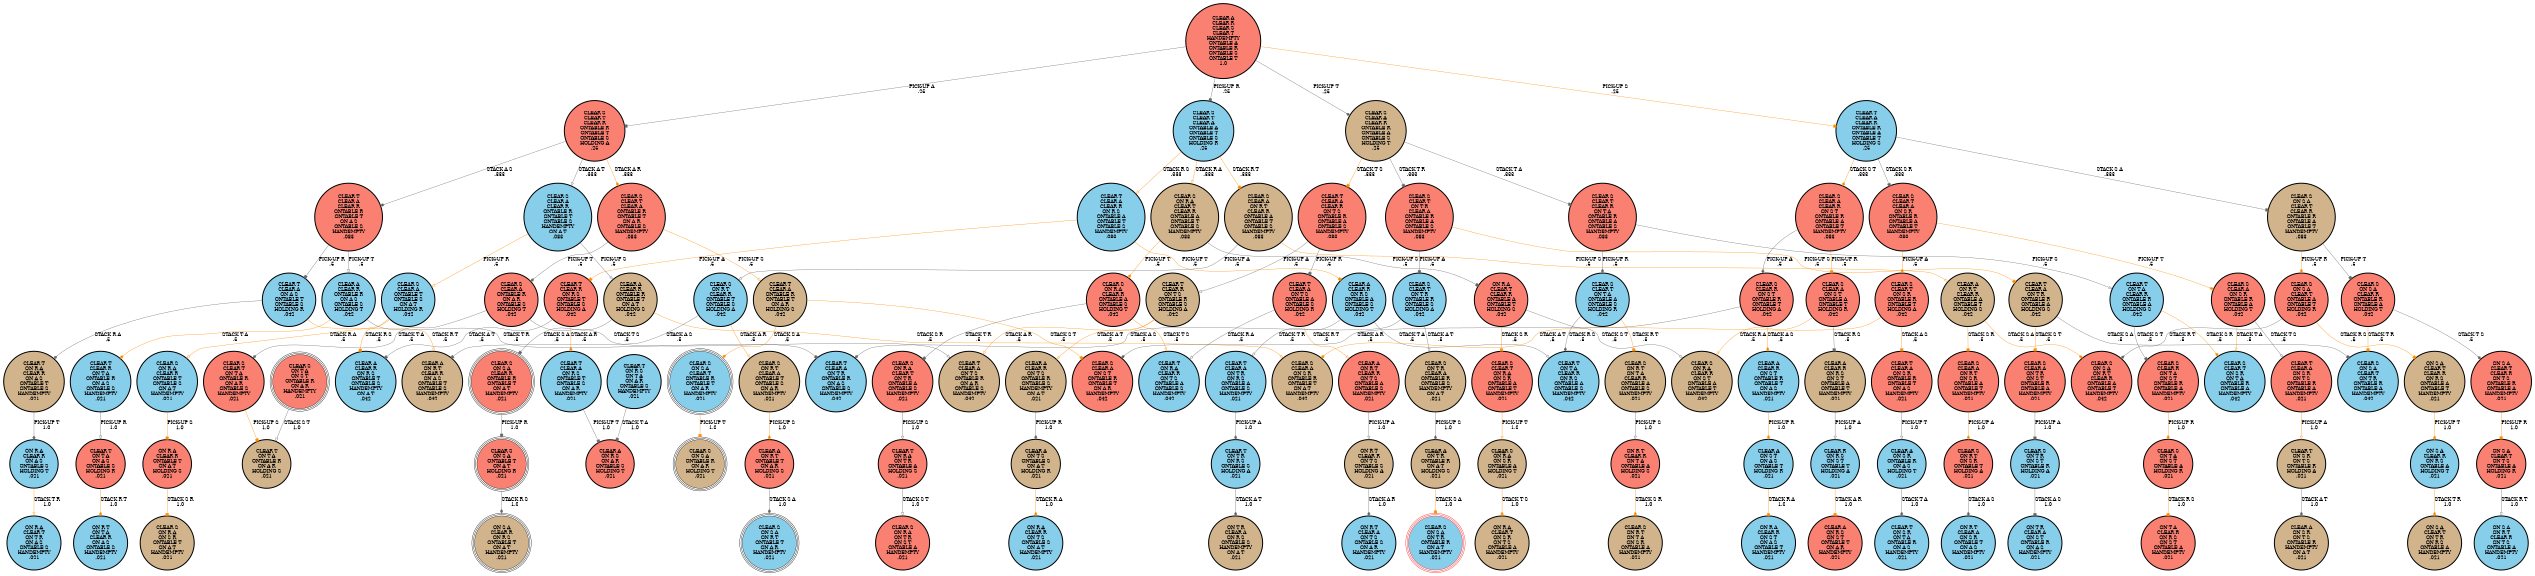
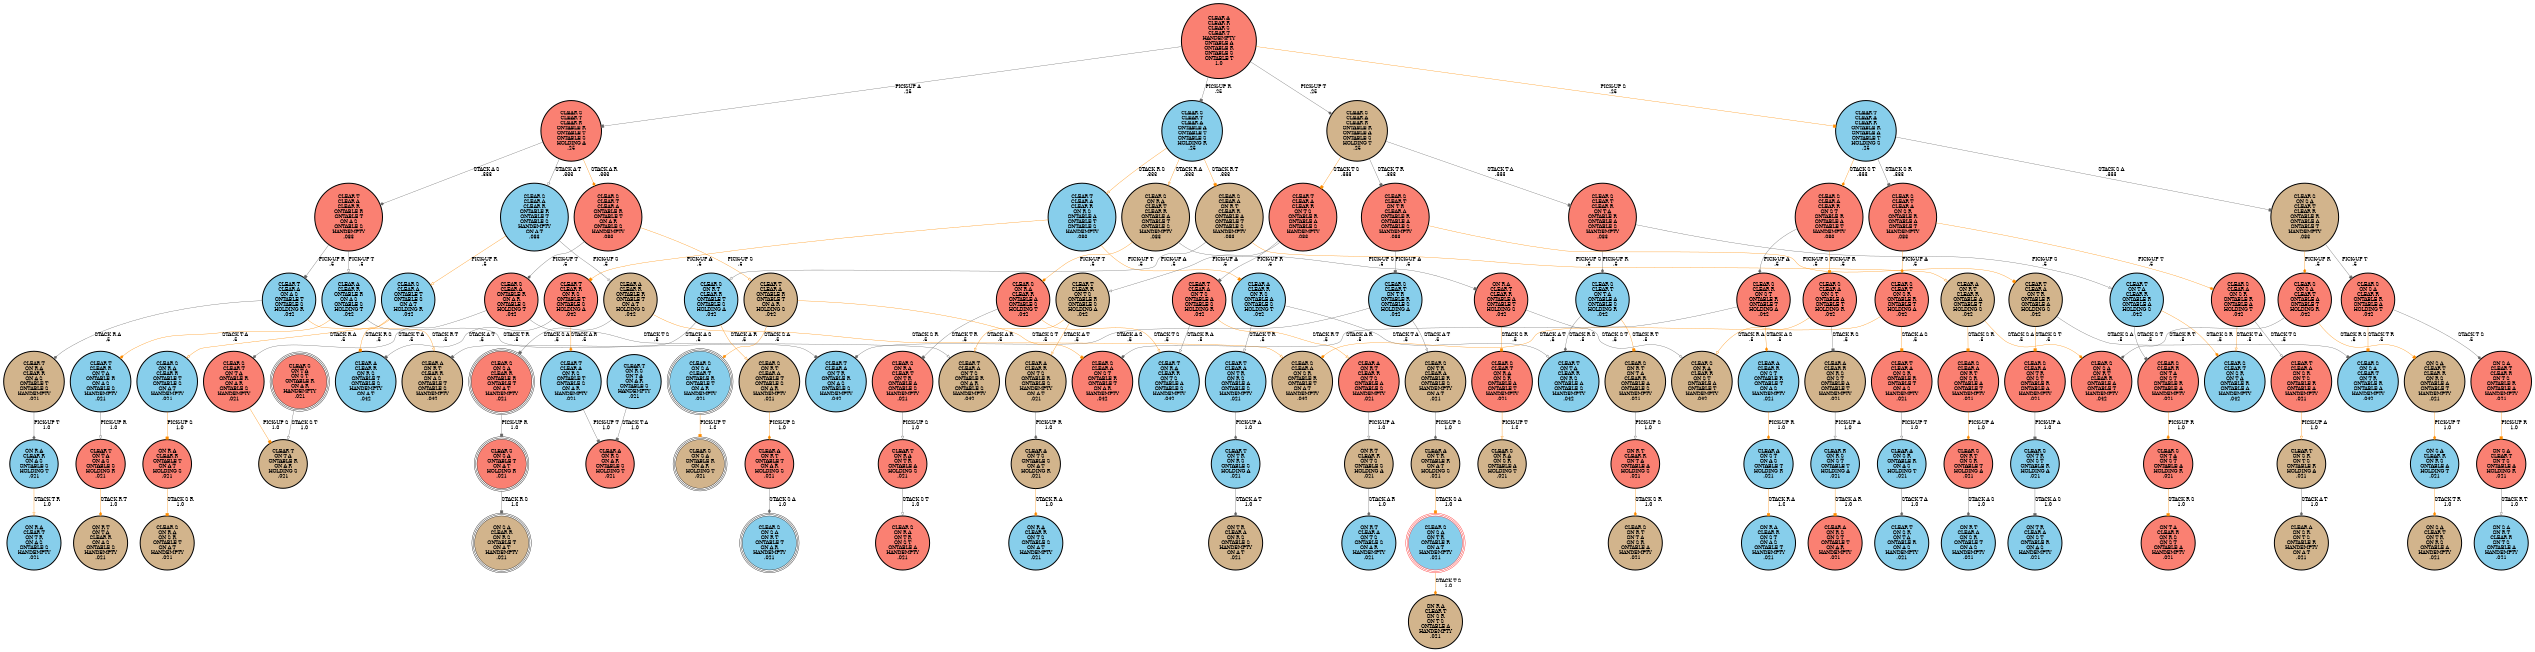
(502, 500) -> (502, 501)
(1502, 500) -> (1435, 582)
(101, 543) -> (101, 543)
